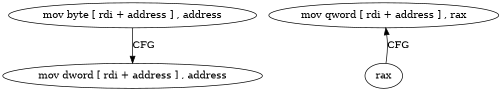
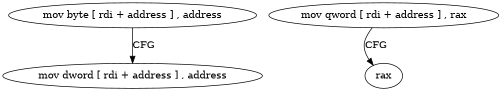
(387, 49) -> (364, 43)
